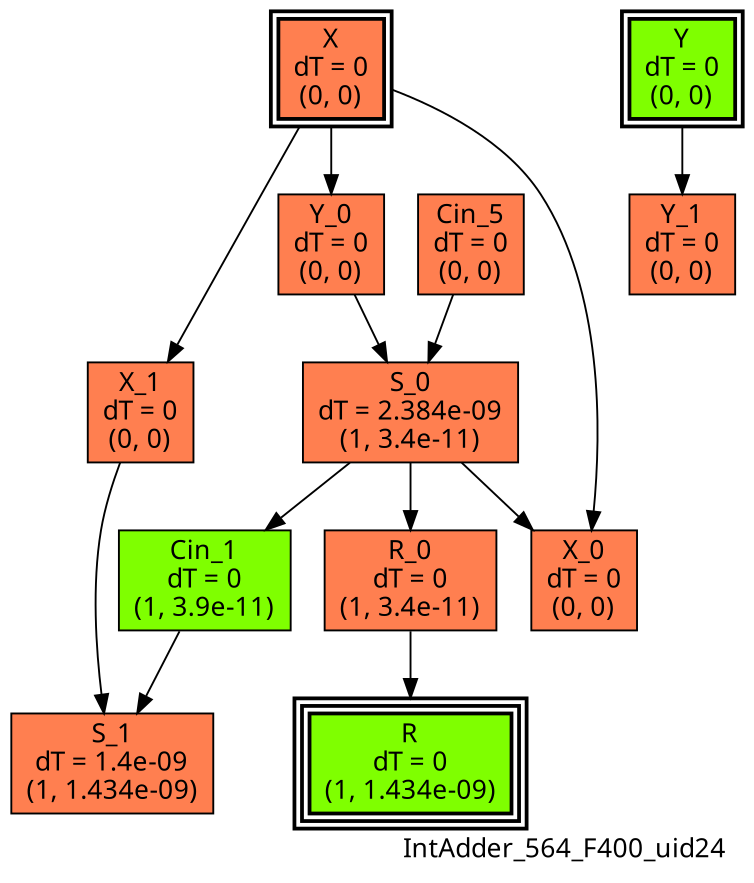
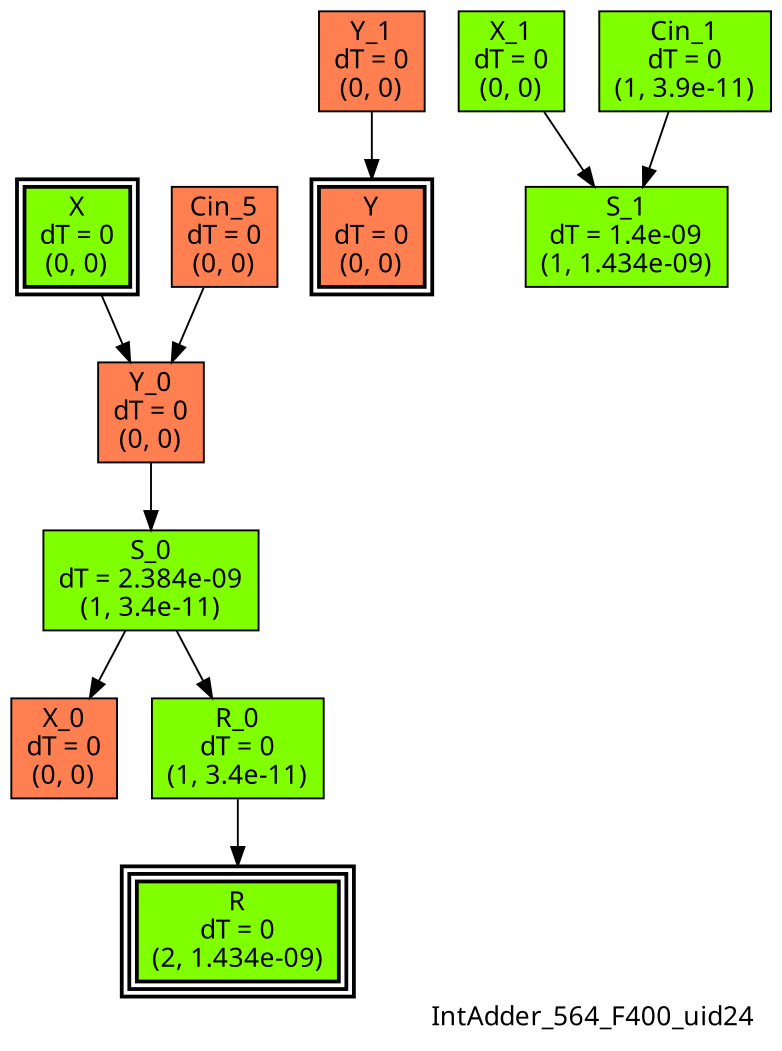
(331, 69) -> (77, 237)
(682, 69) -> (372, 237)
(682, 151) -> (372, 136)
(238, 236) -> none
(571, 259) -> none
(444, 319) -> (191, 316)
(141, 412) -> (512, 61)
(411, 412) -> (151, 580)
(315, 490) -> none
(411, 580) -> (238, 748)
(112, 763) -> (627, 237)
(411, 763) -> (238, 931)
